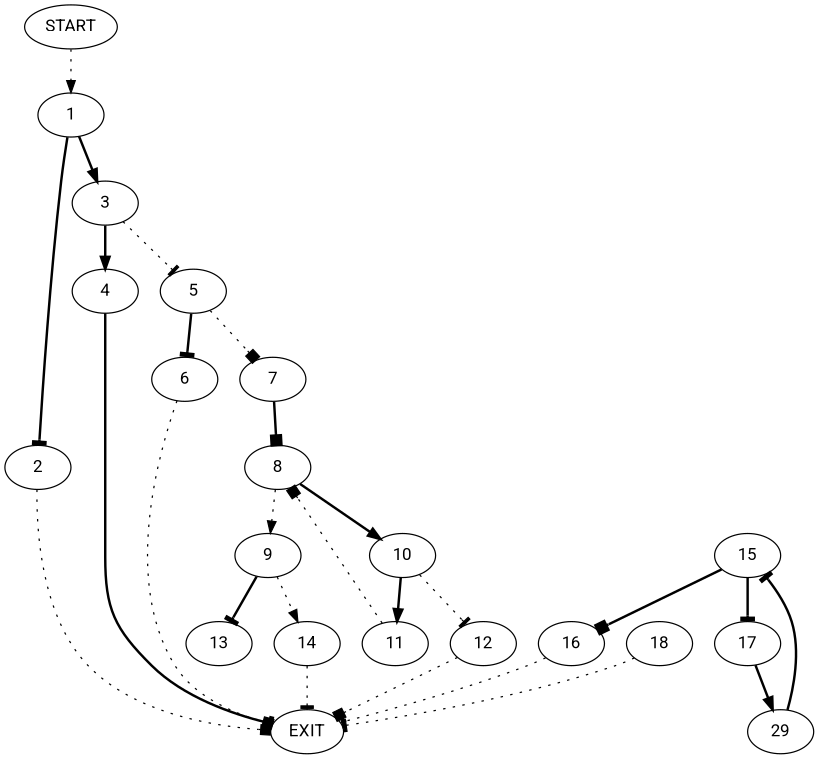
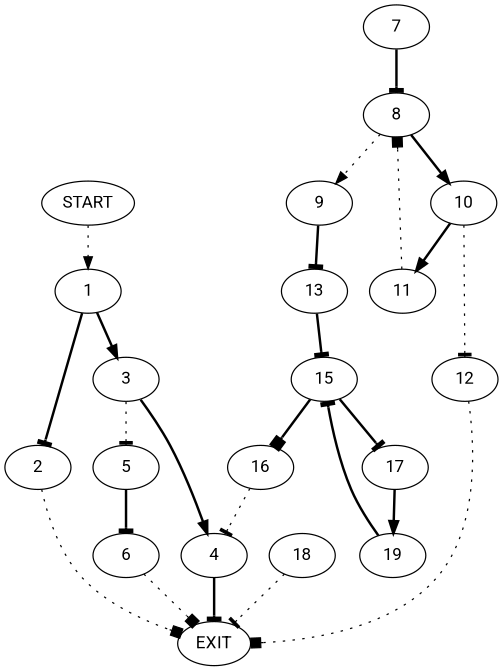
(229, 331) -> none
none -> (319, 332)
(275, 417) -> (396, 68)
(307, 644) -> none
(447, 693) -> (239, 509)
(781, 732) -> (393, 556)
